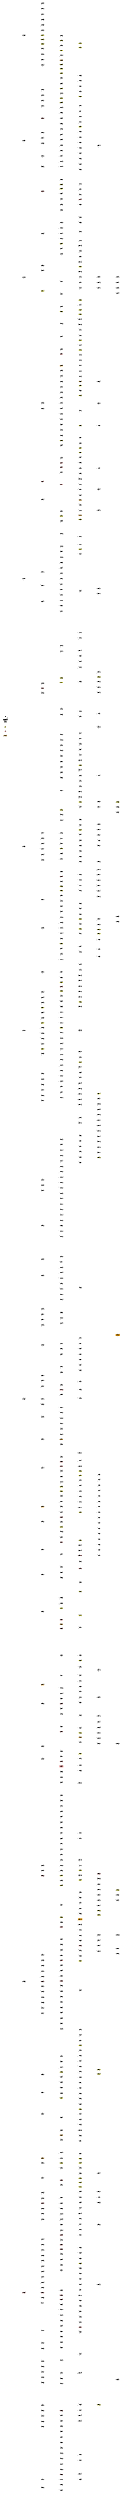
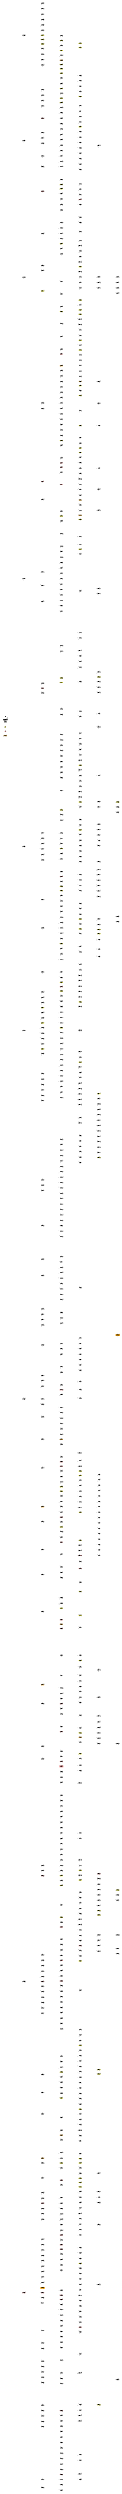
(80, 1919) -> (80, 1919)
(43, 2288) -> (43, 2288)
